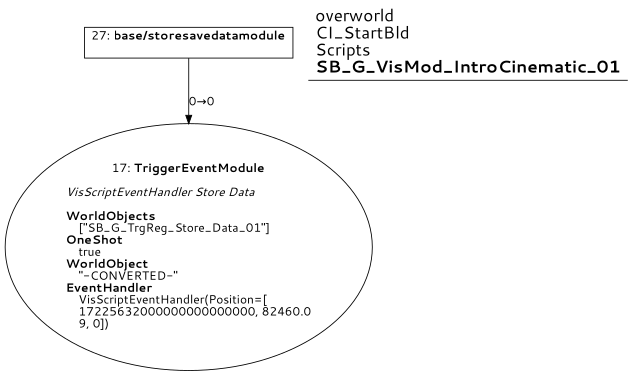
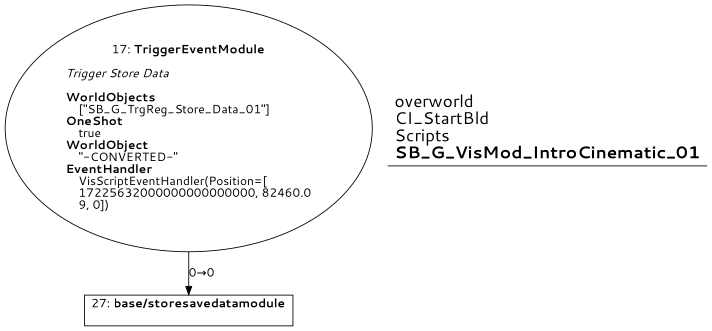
(189, 87) -> (189, 269)
(161, 192) -> (117, 74)
